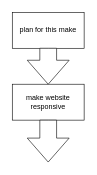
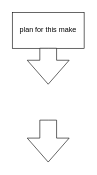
(48, 102) -> none
